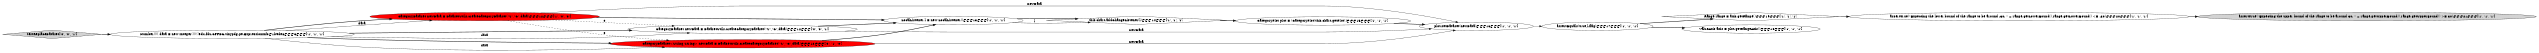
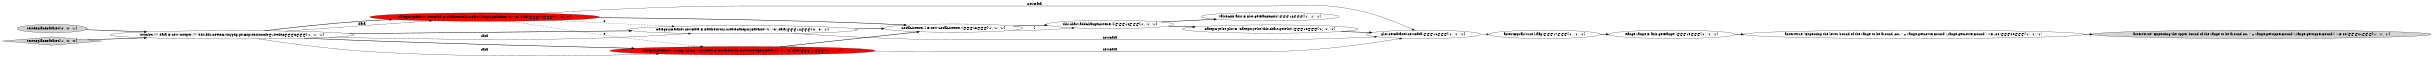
(1751, 17) -> (1672, 34)
(1137, 20) -> (1110, 24)
(1667, 28) -> (1188, 21)
(52, 34) -> (52, 29)
none -> (52, 41)
